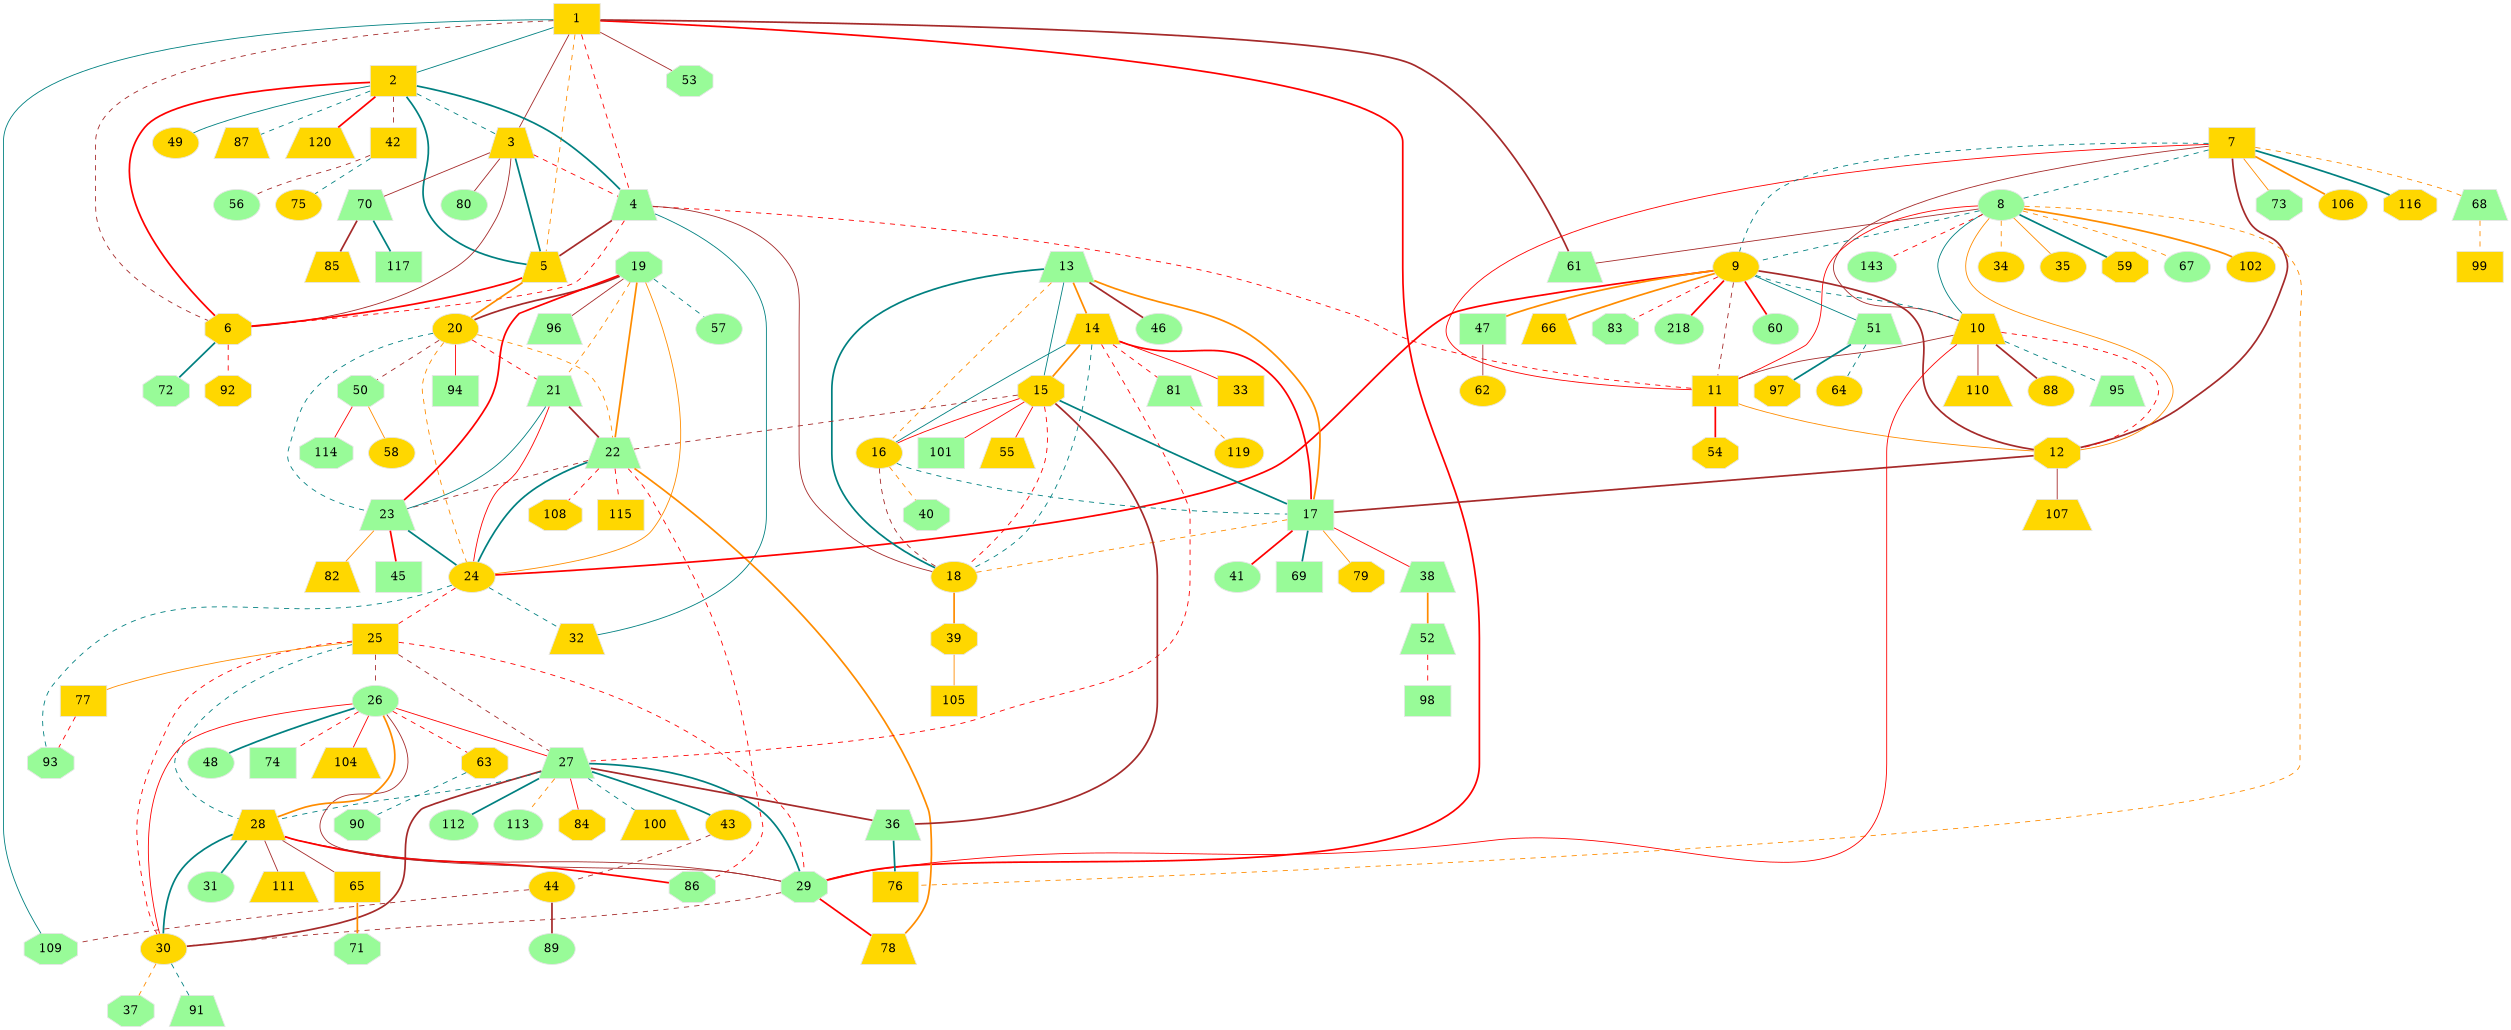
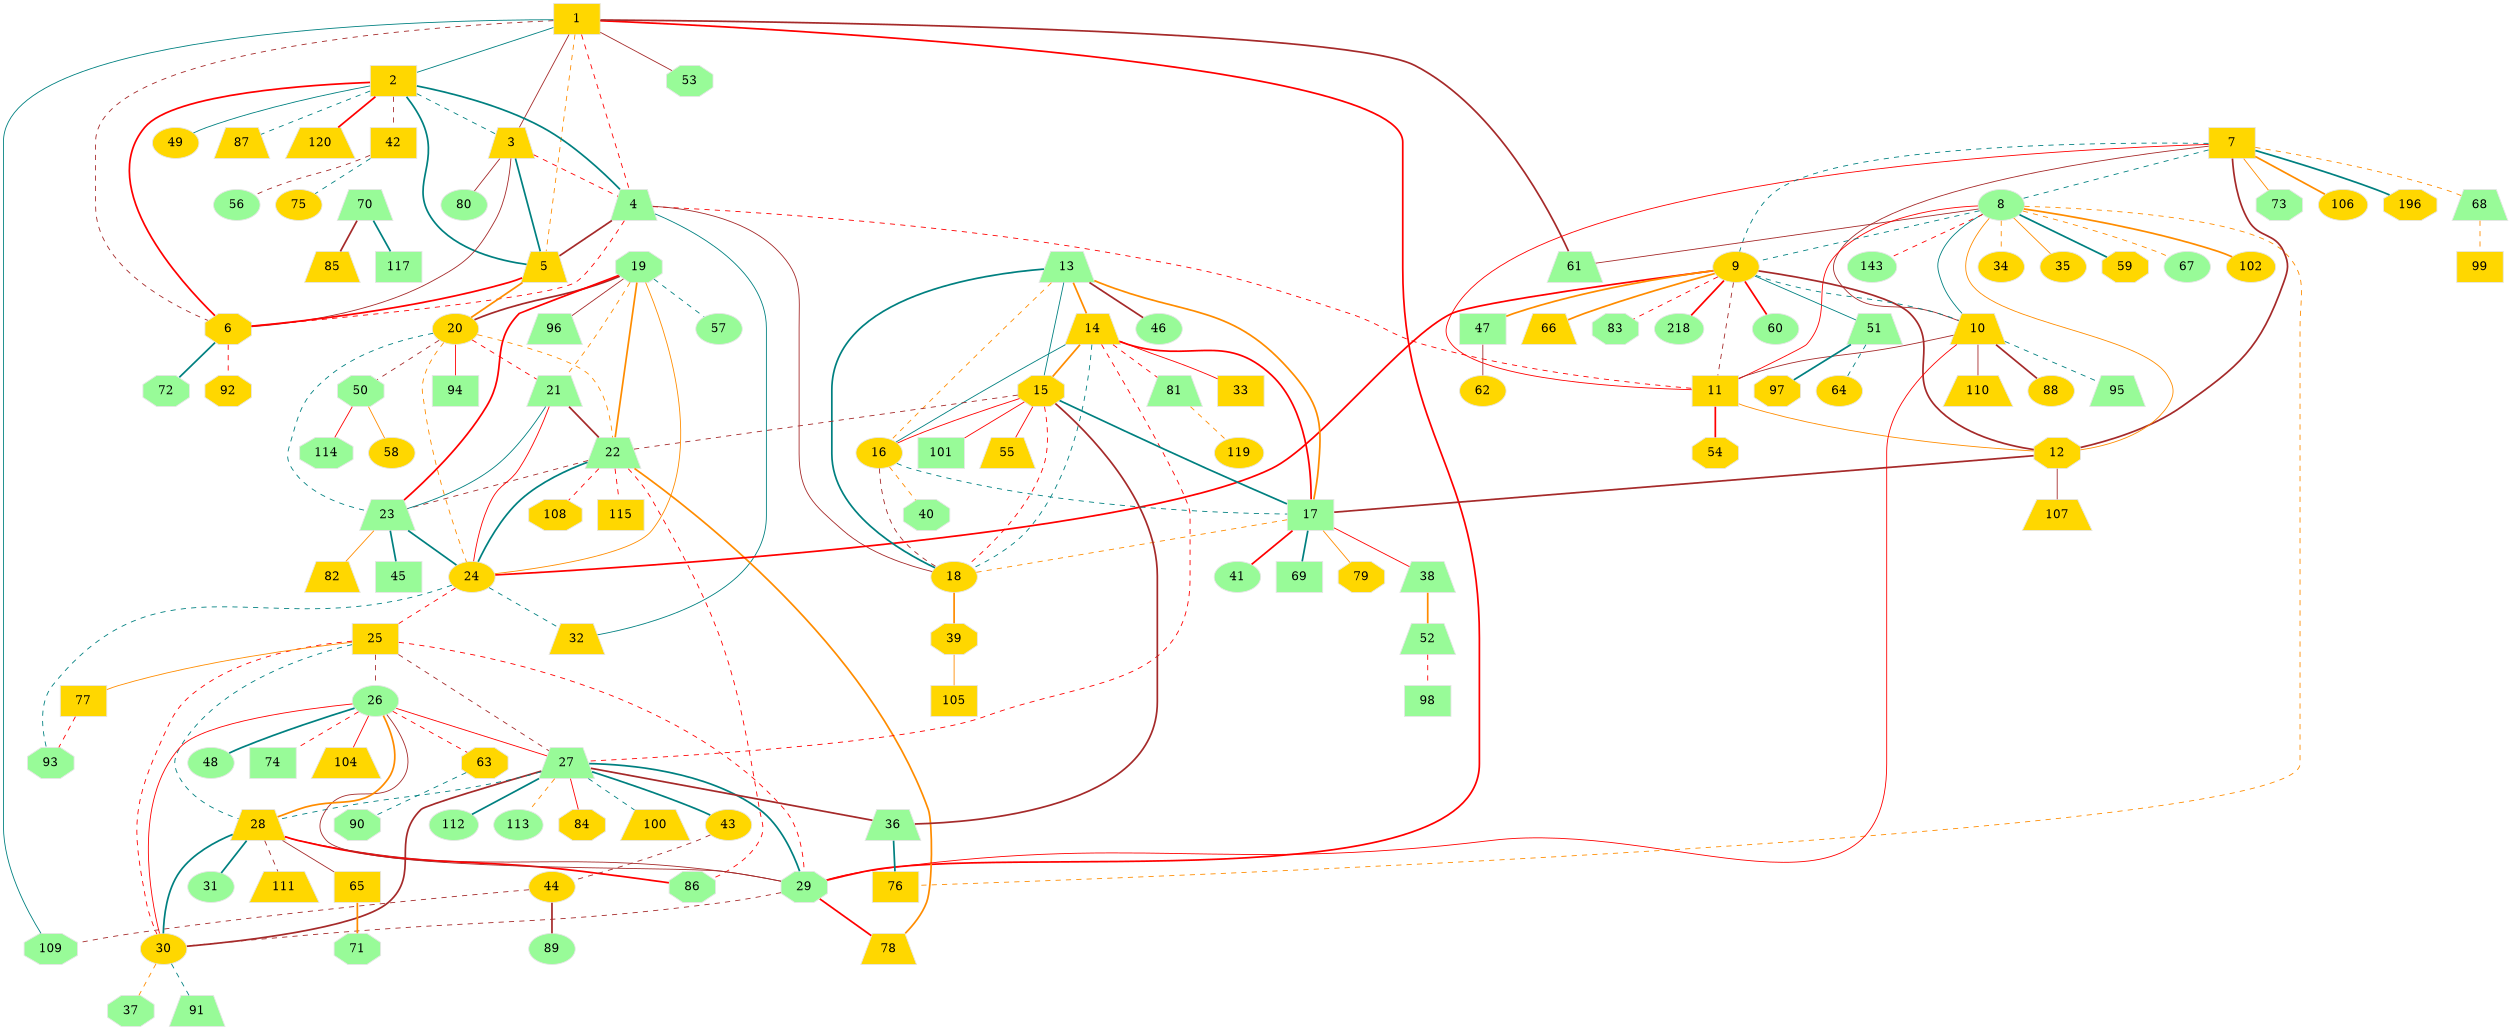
(437, 174) -> none
(2410, 205) -> (2410, 205)
(2136, 364) -> none
(393, 546) -> (393, 546)
(271, 856) -> (271, 856)
